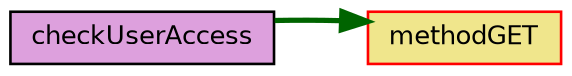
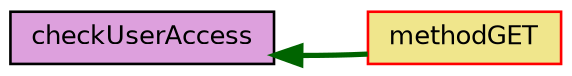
(308, 20) -> (334, 55)
